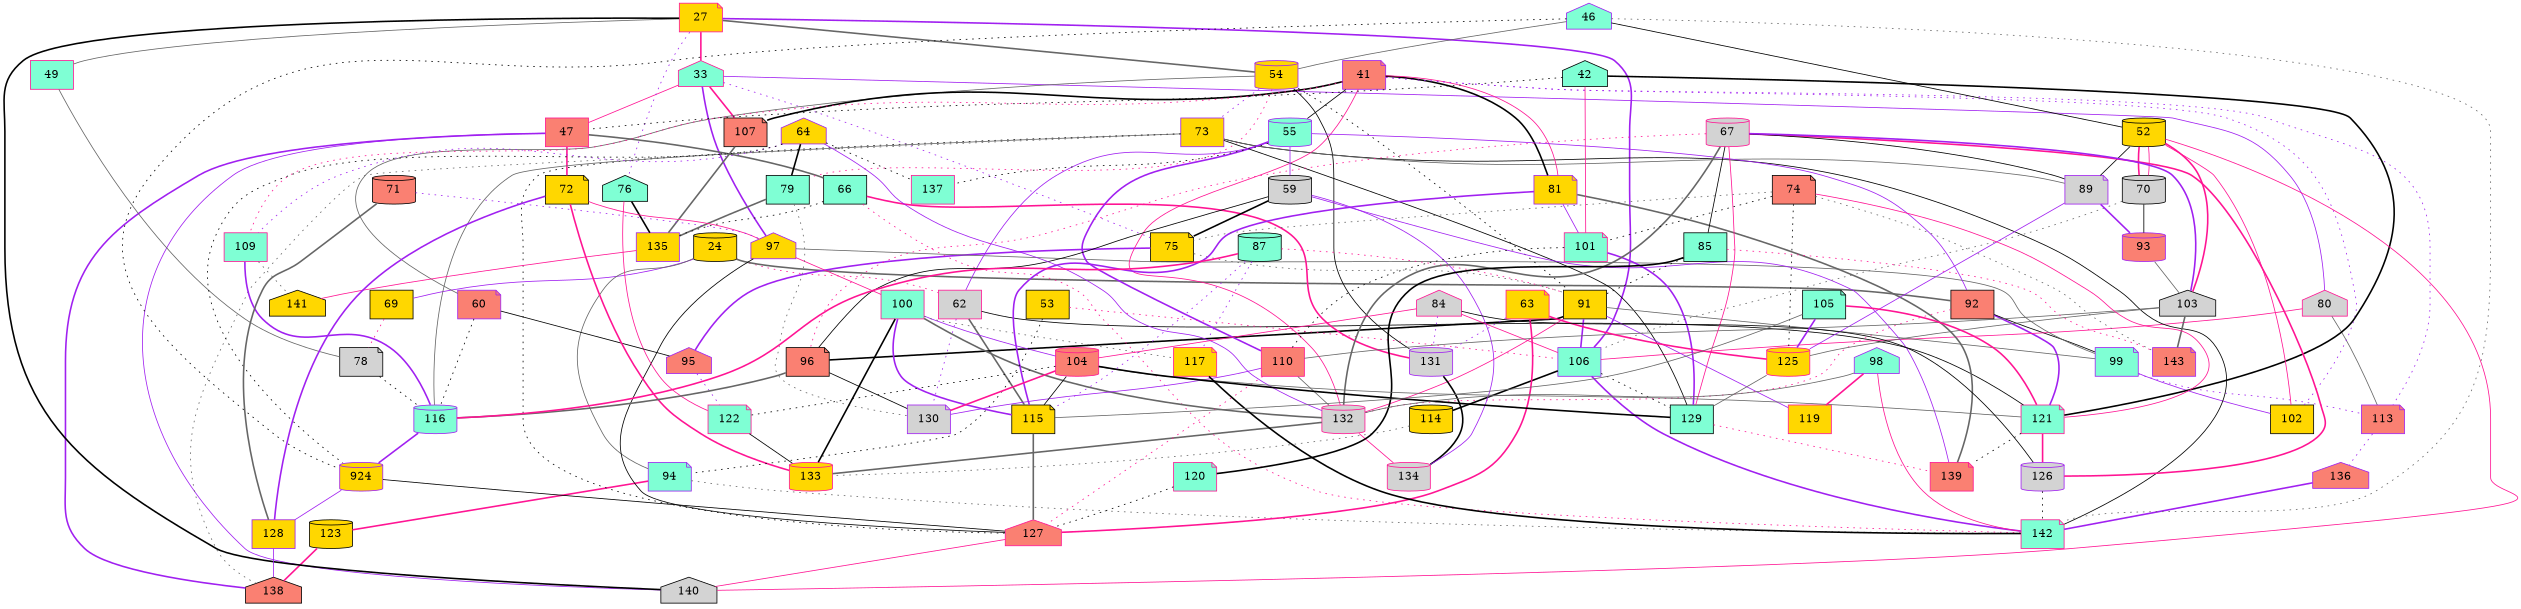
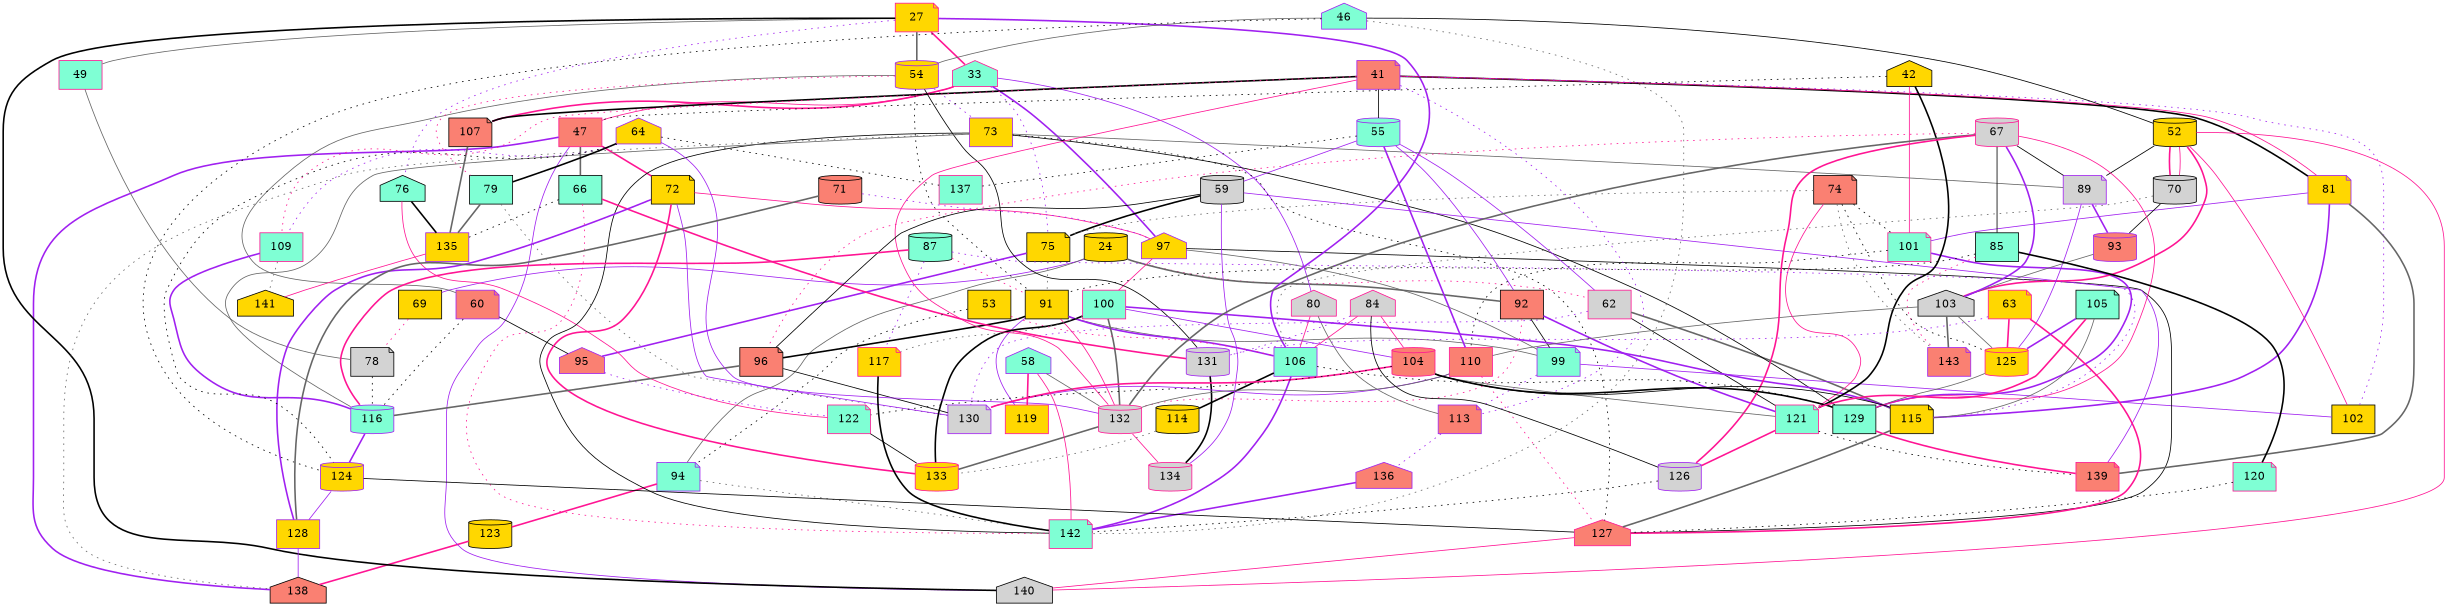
(1585, 75) -> (1909, 75)
none -> (698, 360)
(1877, 362) -> (1028, 362)
(1822, 448) -> (1975, 457)
(361, 477) -> (342, 477)
